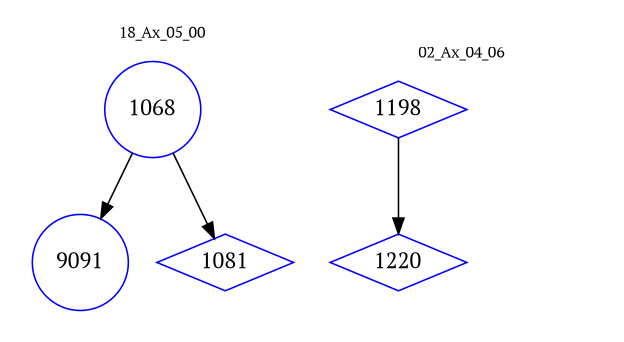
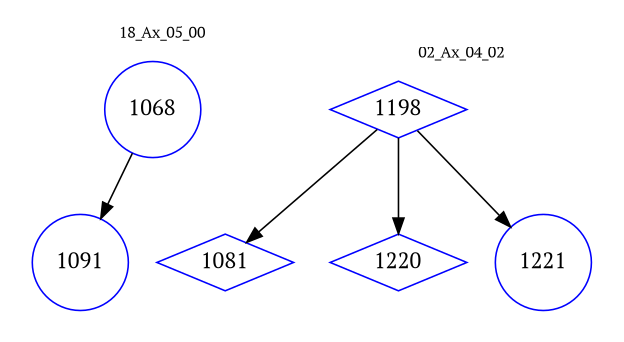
(461, 54) -> (461, 54)
(190, 189) -> (330, 171)
(80, 262) -> (80, 262)
none -> (543, 262)
